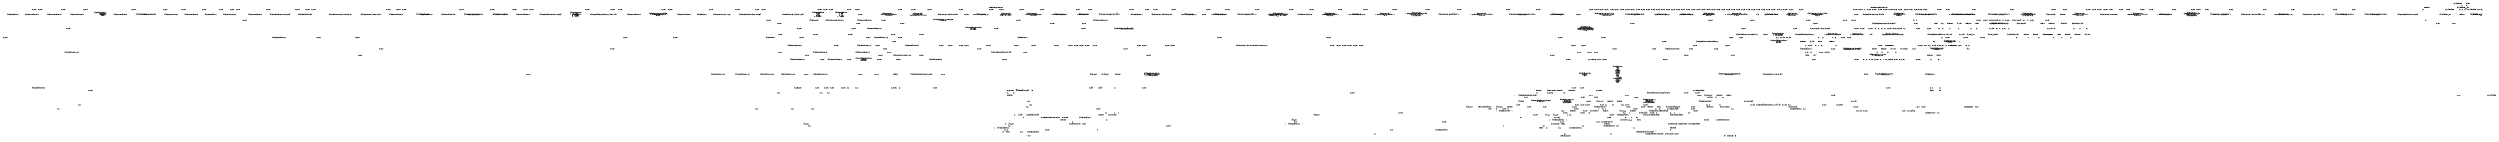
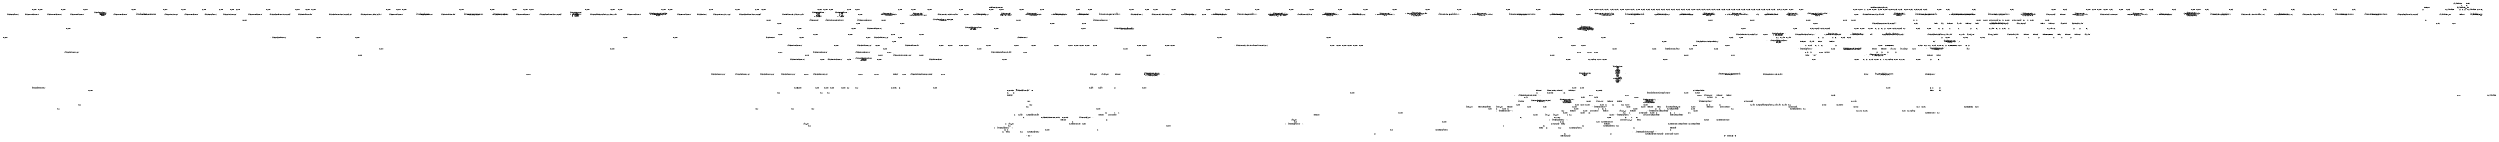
(894, 64) -> (931, 89)
